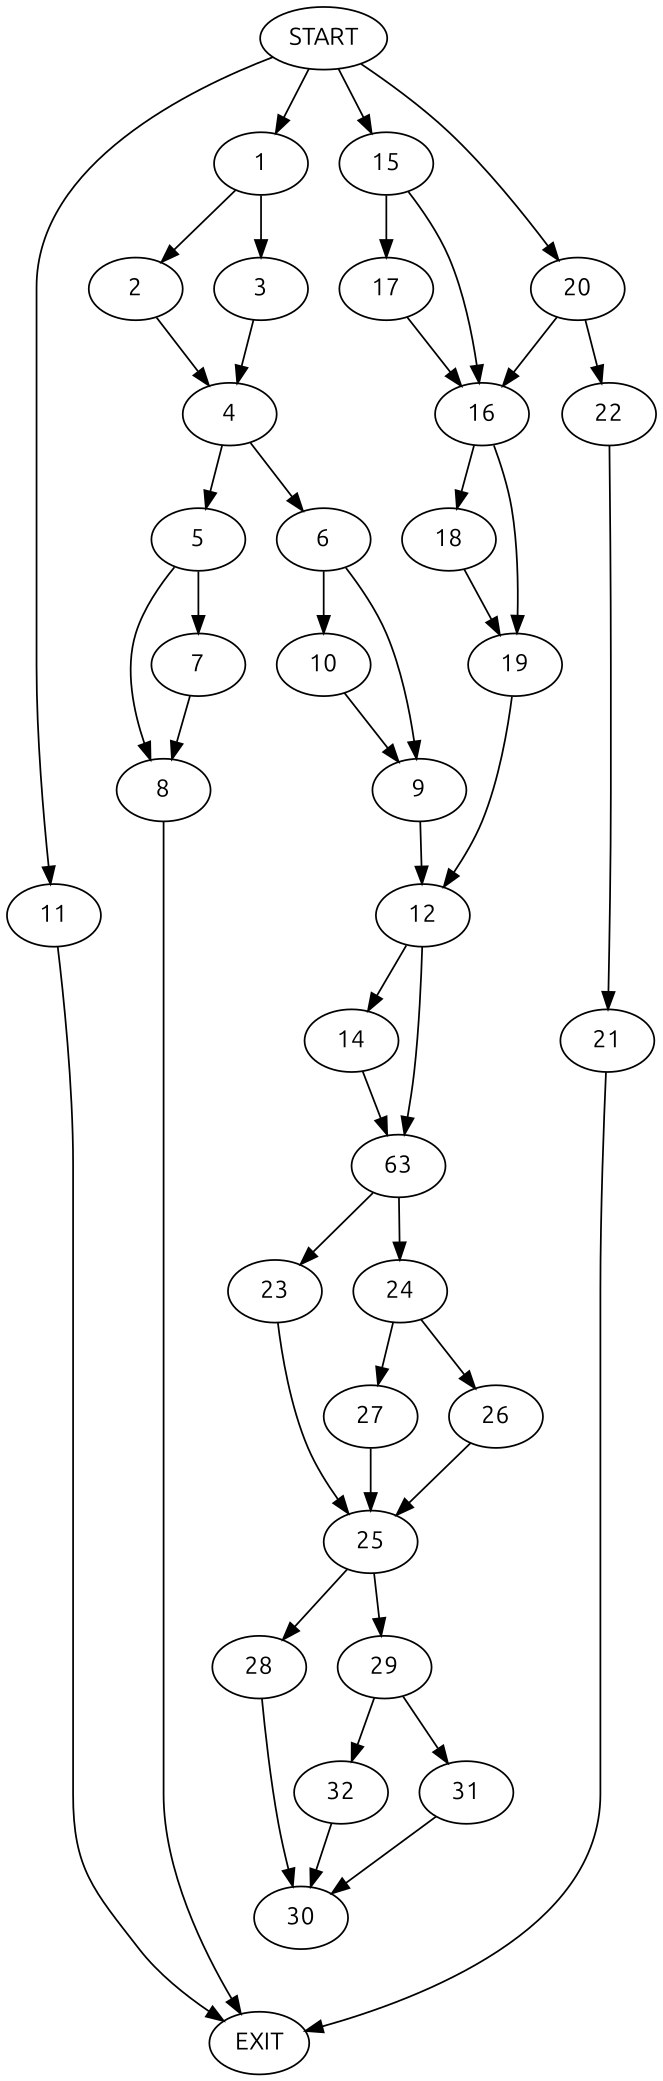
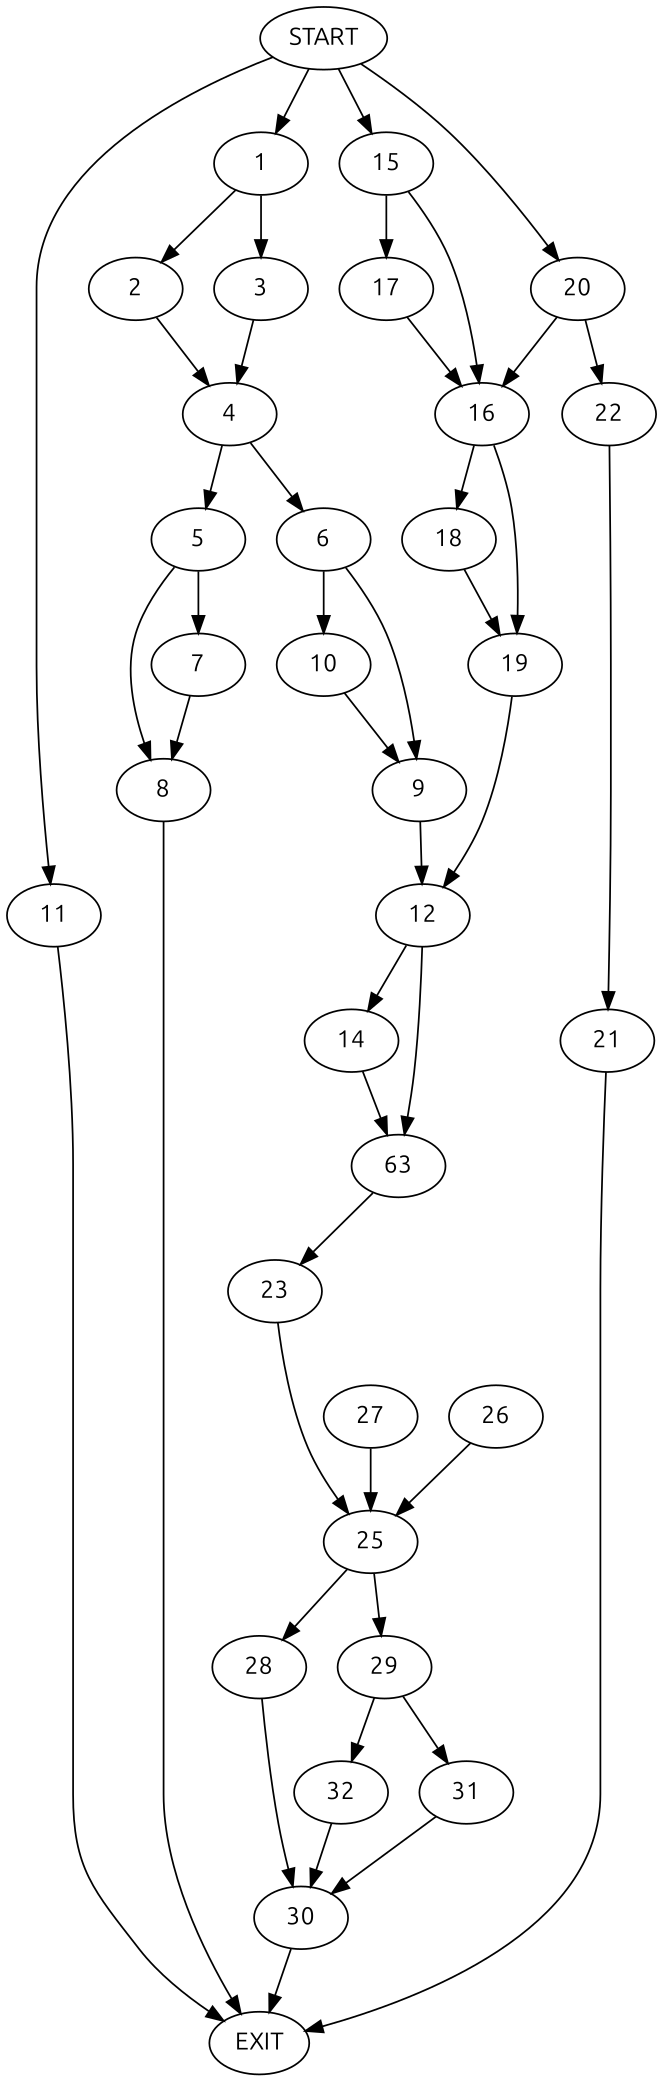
(400, 1291) -> none
none -> (283, 1972)
